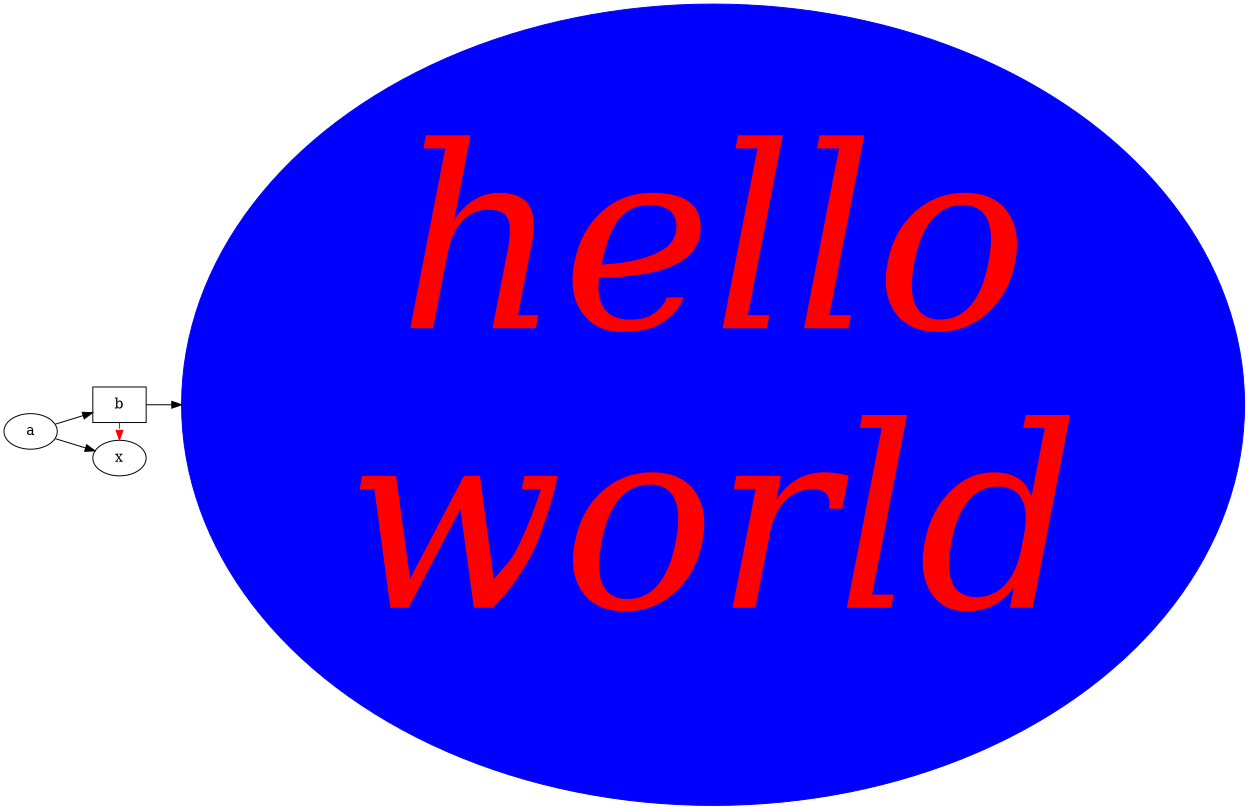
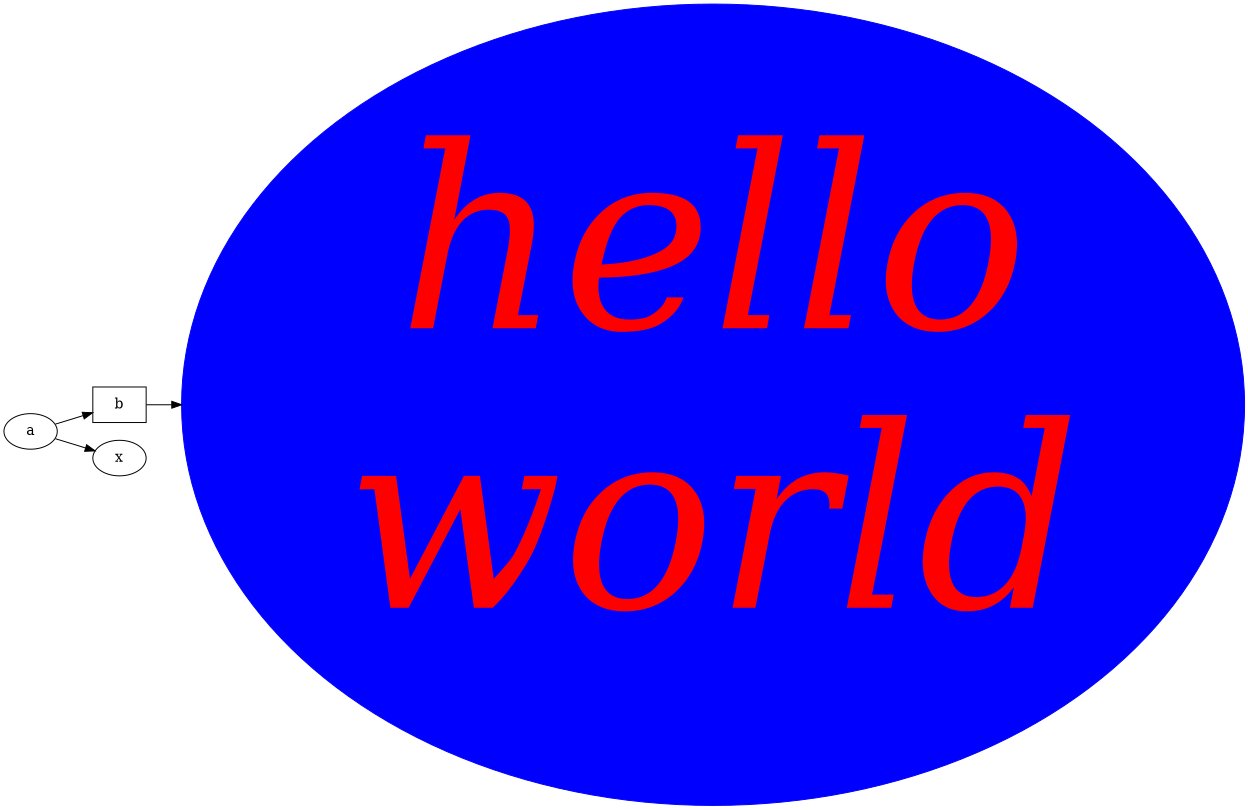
(119, 426) -> none
